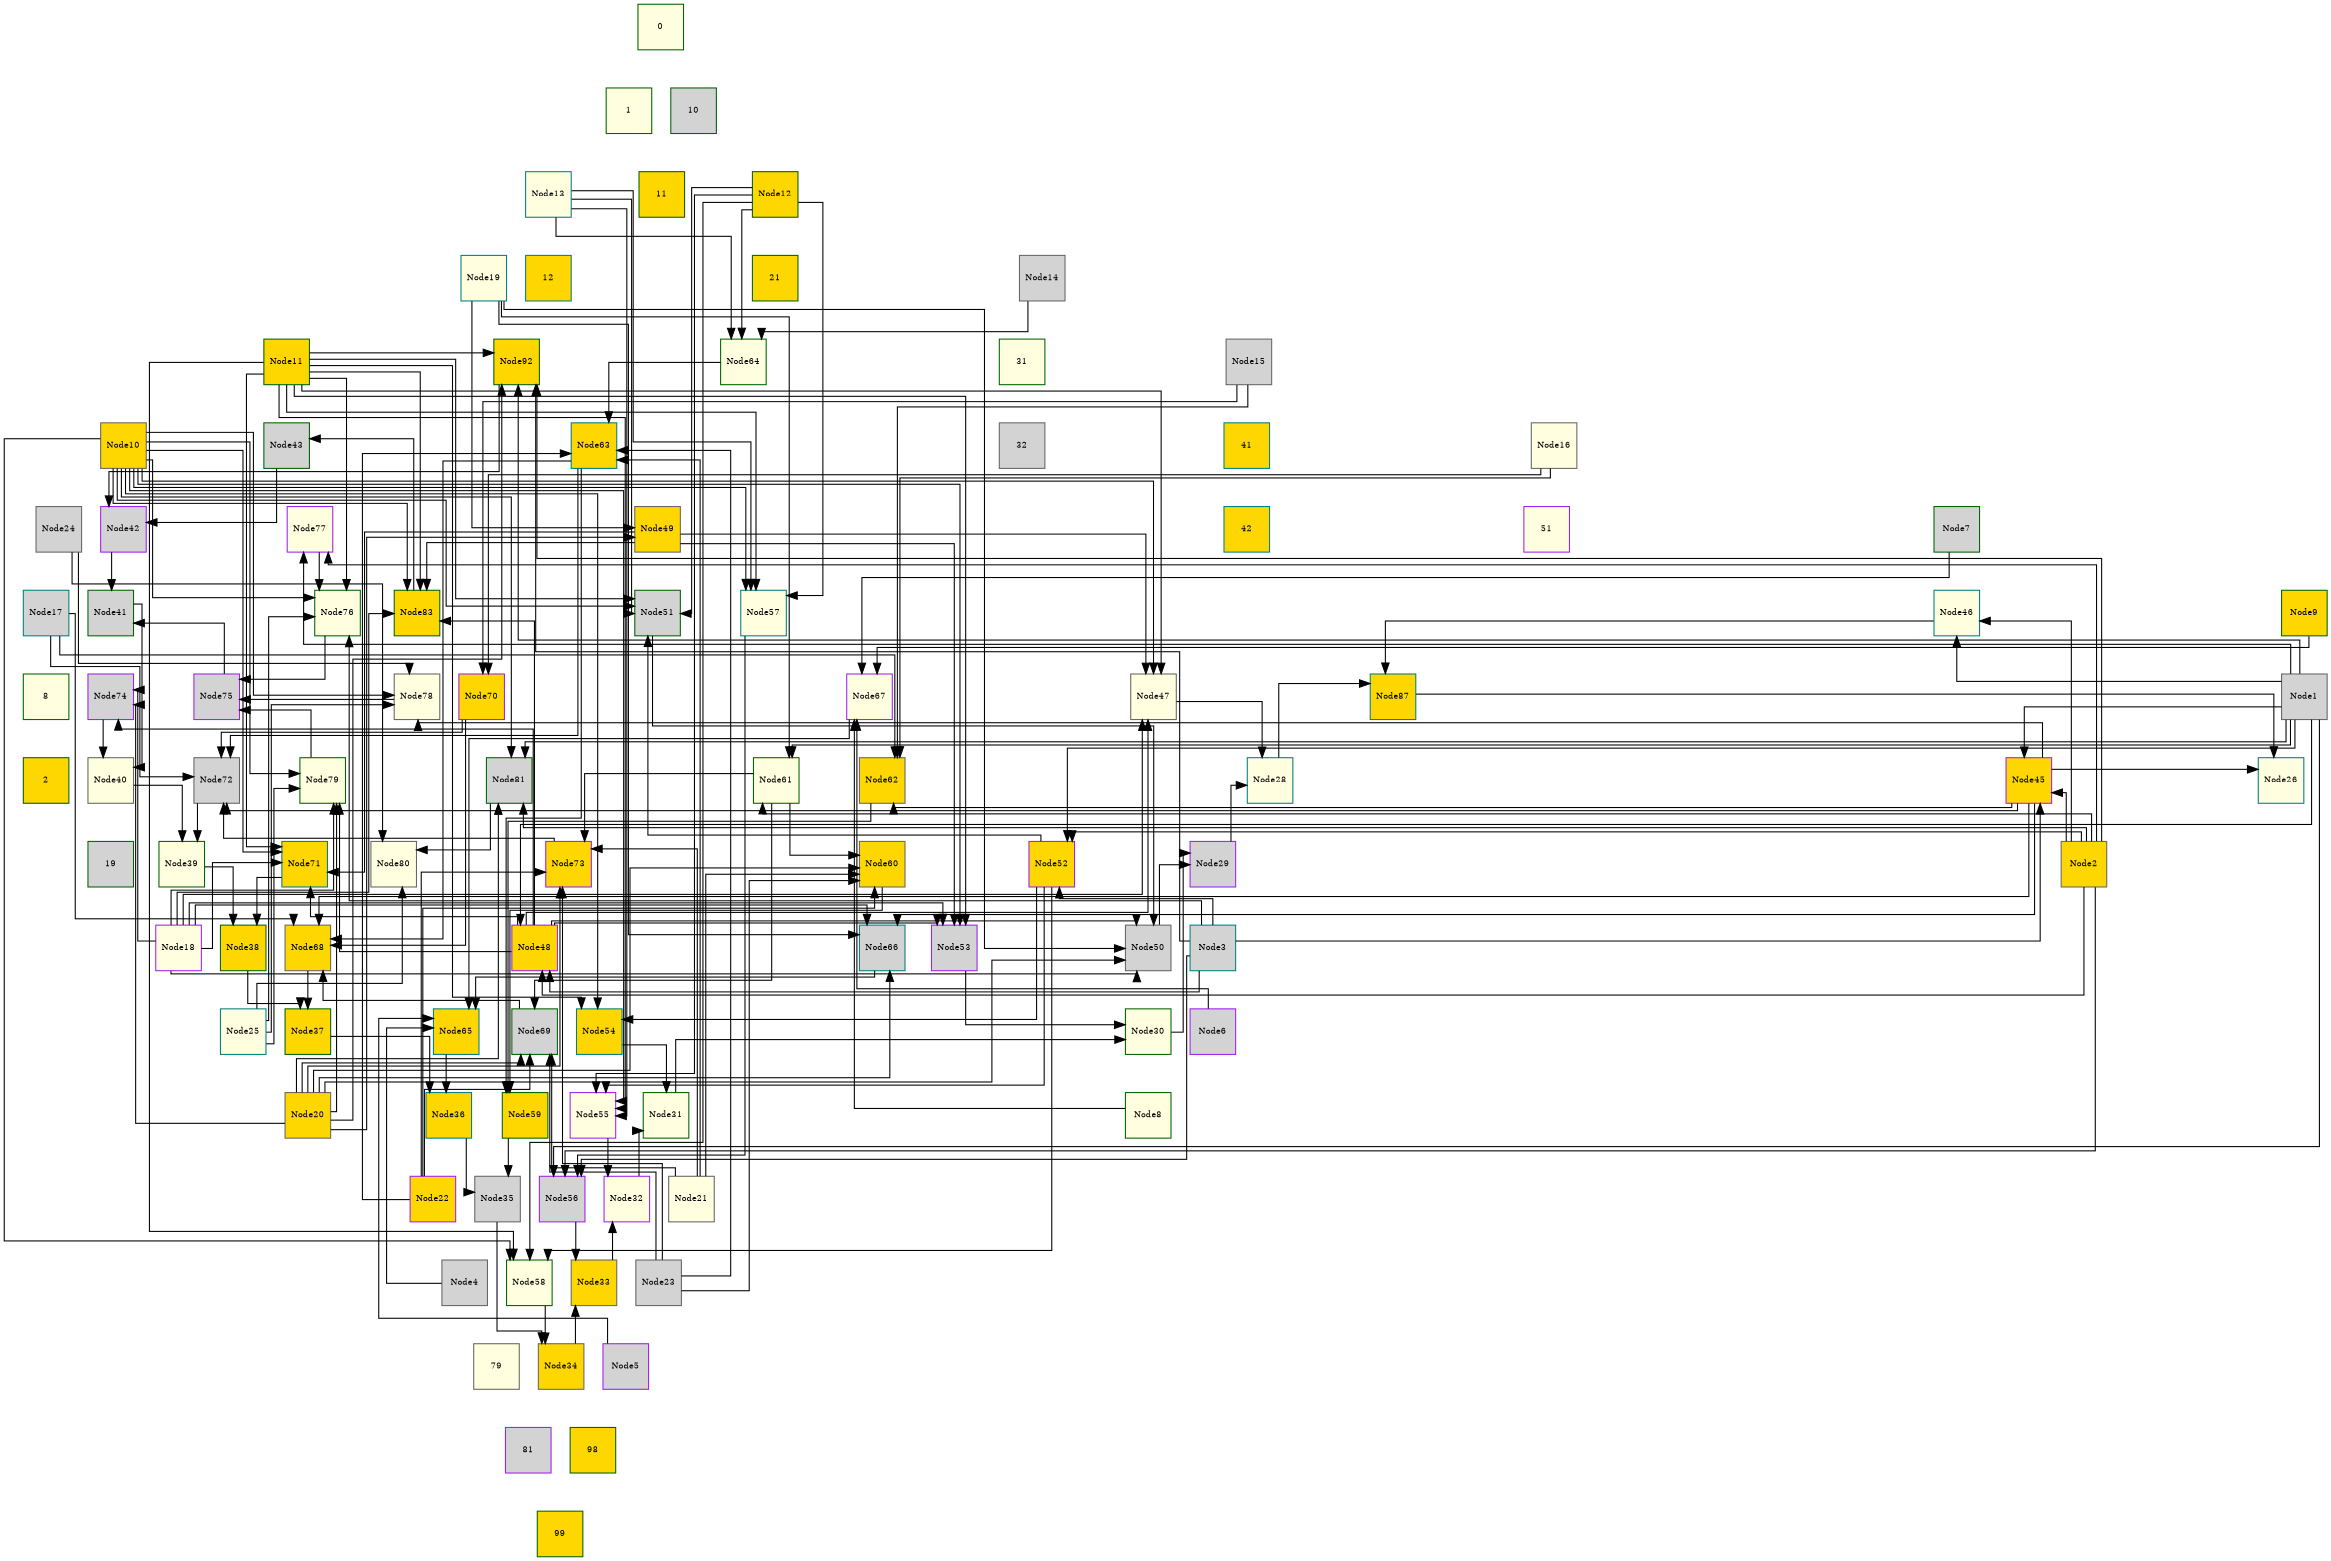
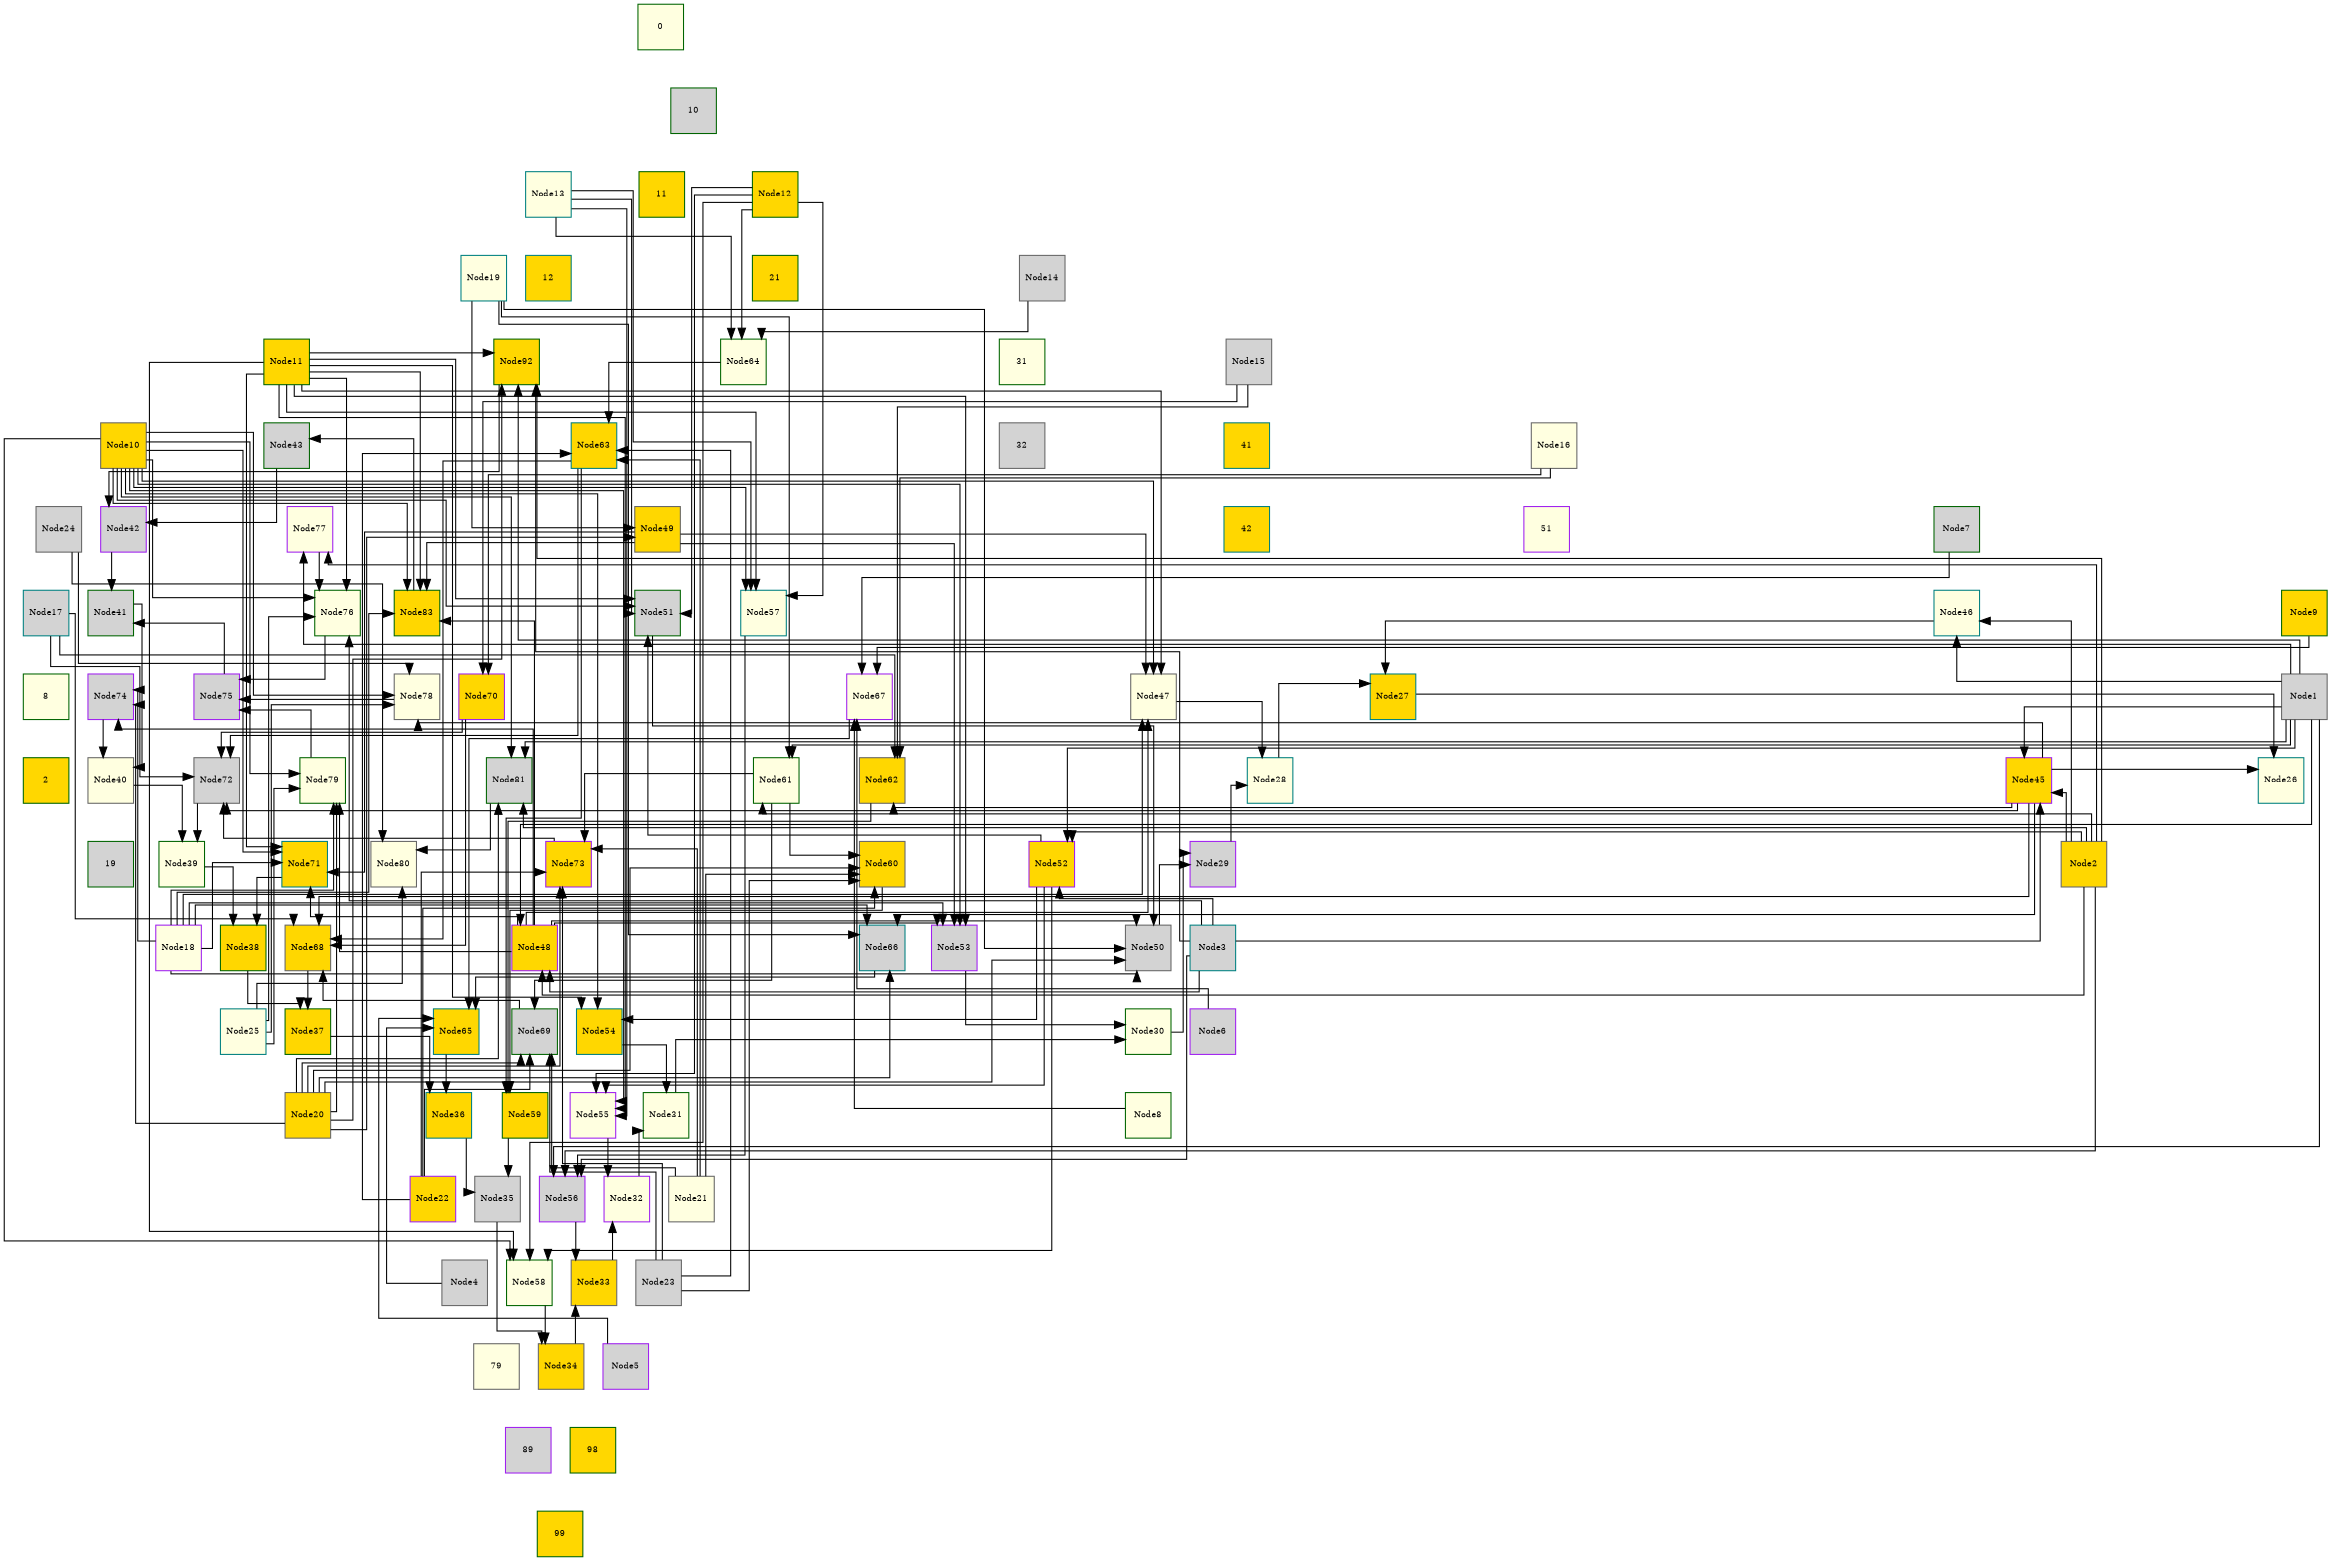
(629, 111) -> none
(1393, 697) -> (1393, 697)
(528, 1450) -> (528, 1450)
